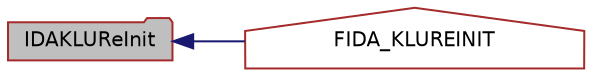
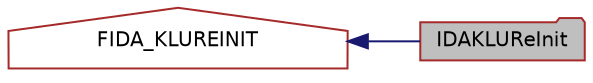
(219, 41) -> (394, 41)
